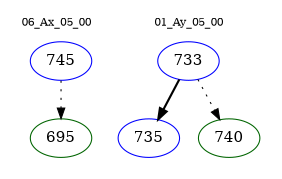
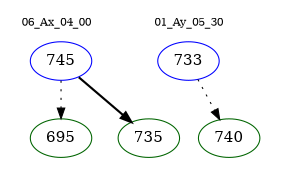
(57, 23) -> (57, 23)
(189, 23) -> (189, 23)
(171, 95) -> (93, 90)
(149, 138) -> (149, 138)
